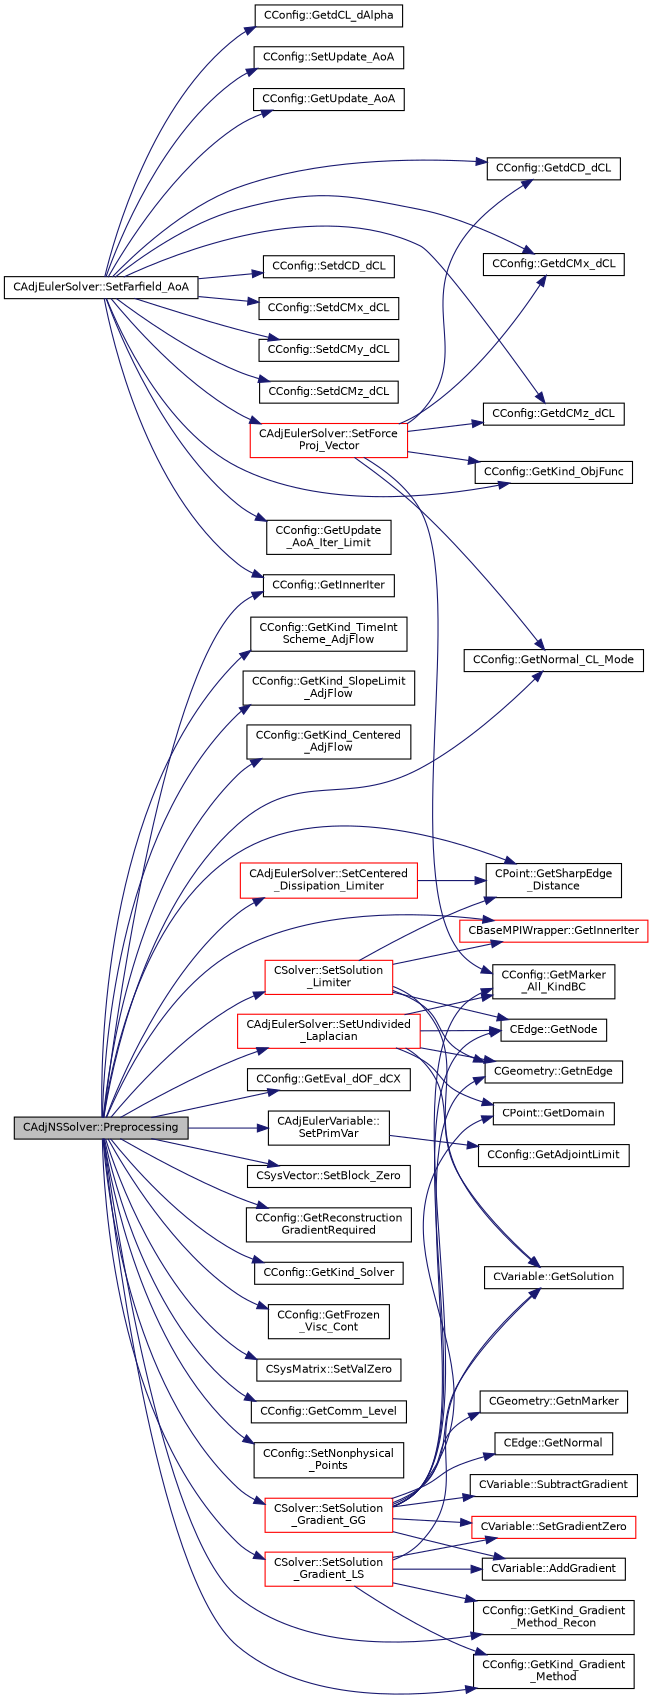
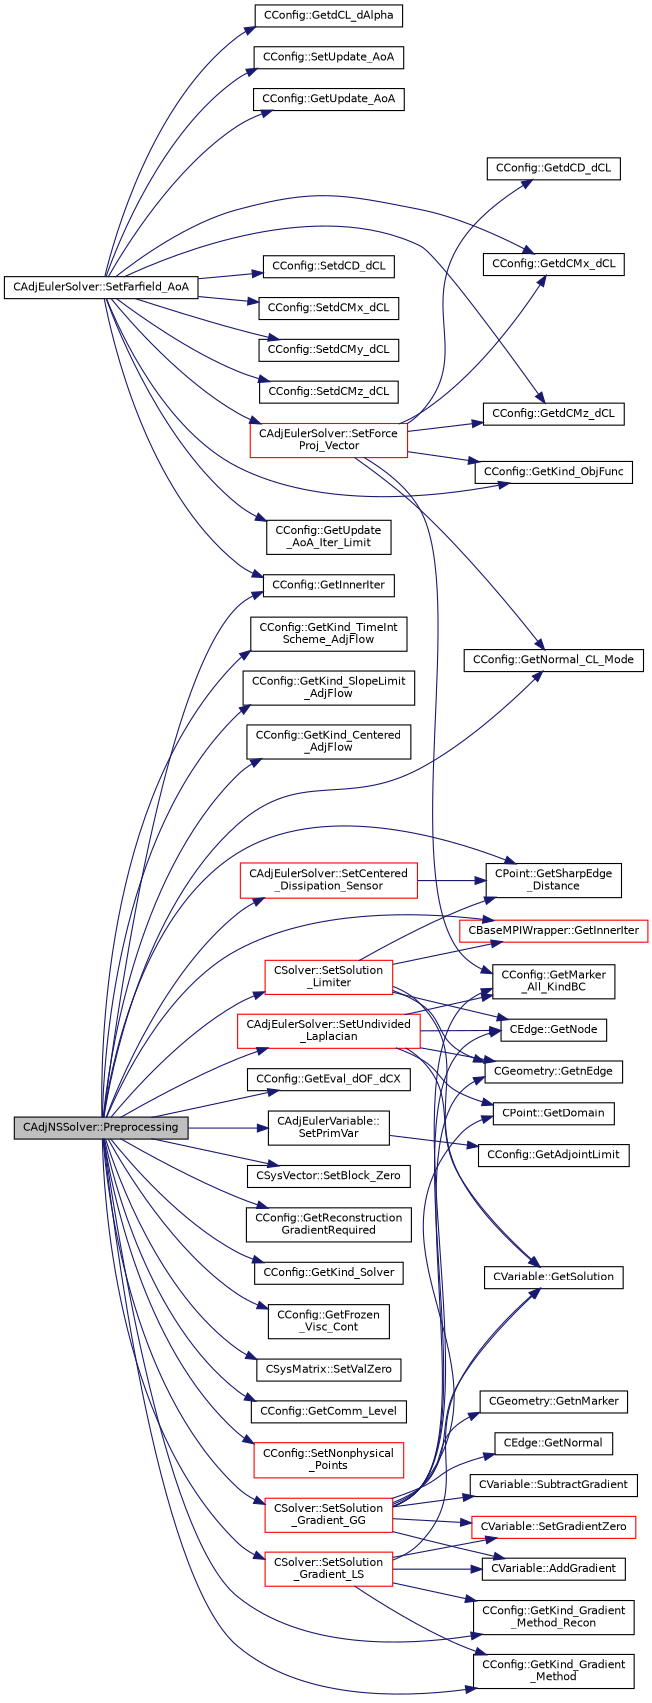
(279, 176) -> none
(329, 881) -> (329, 881)
(329, 1460) -> (329, 1460)
